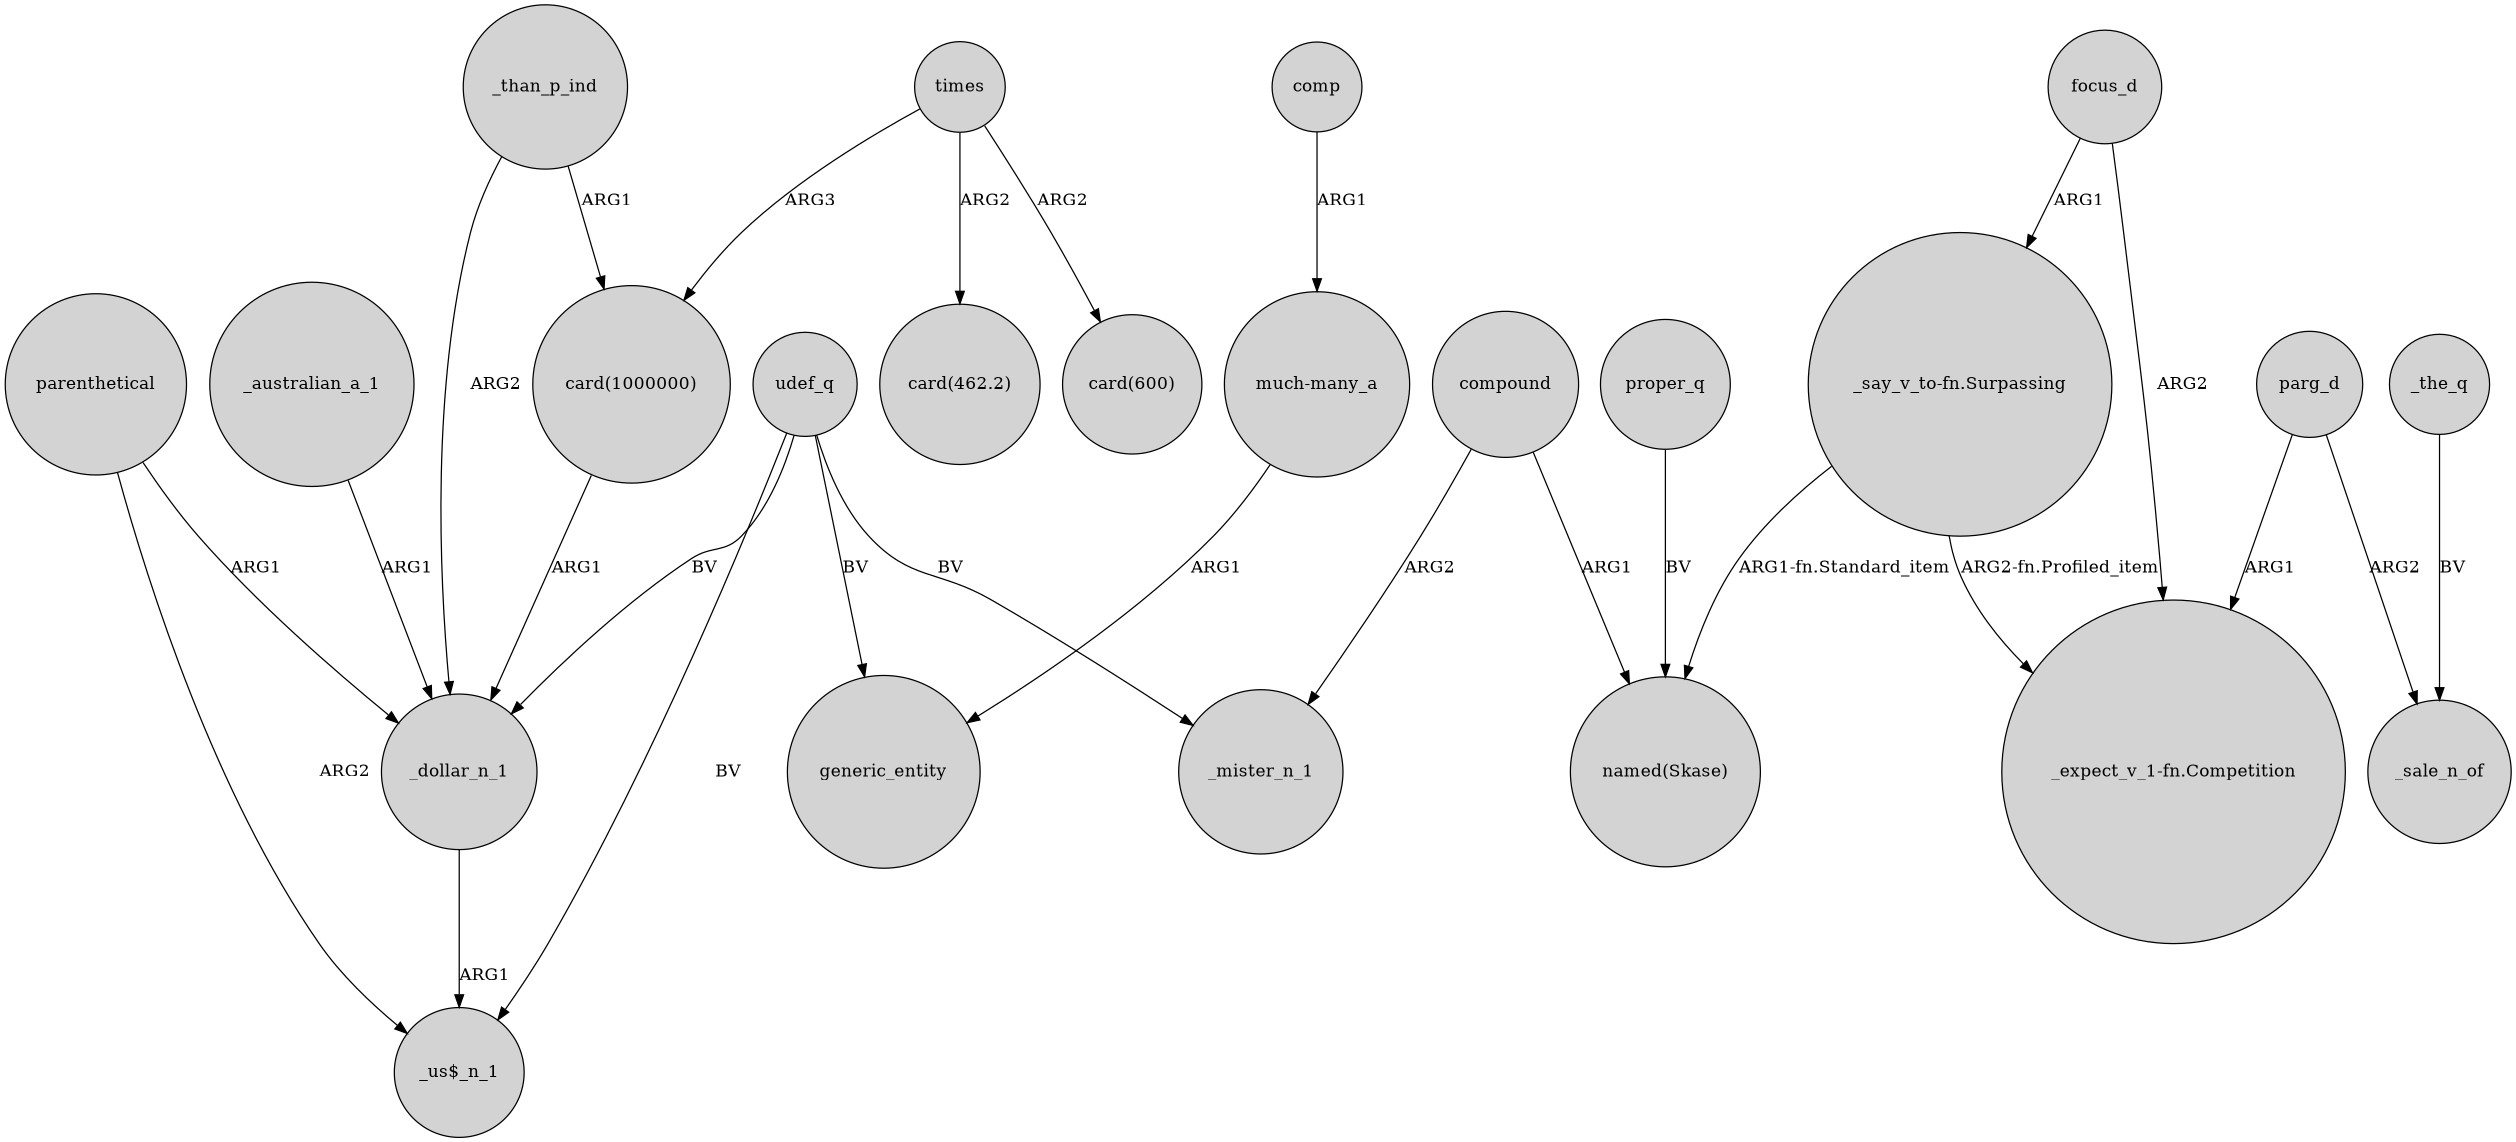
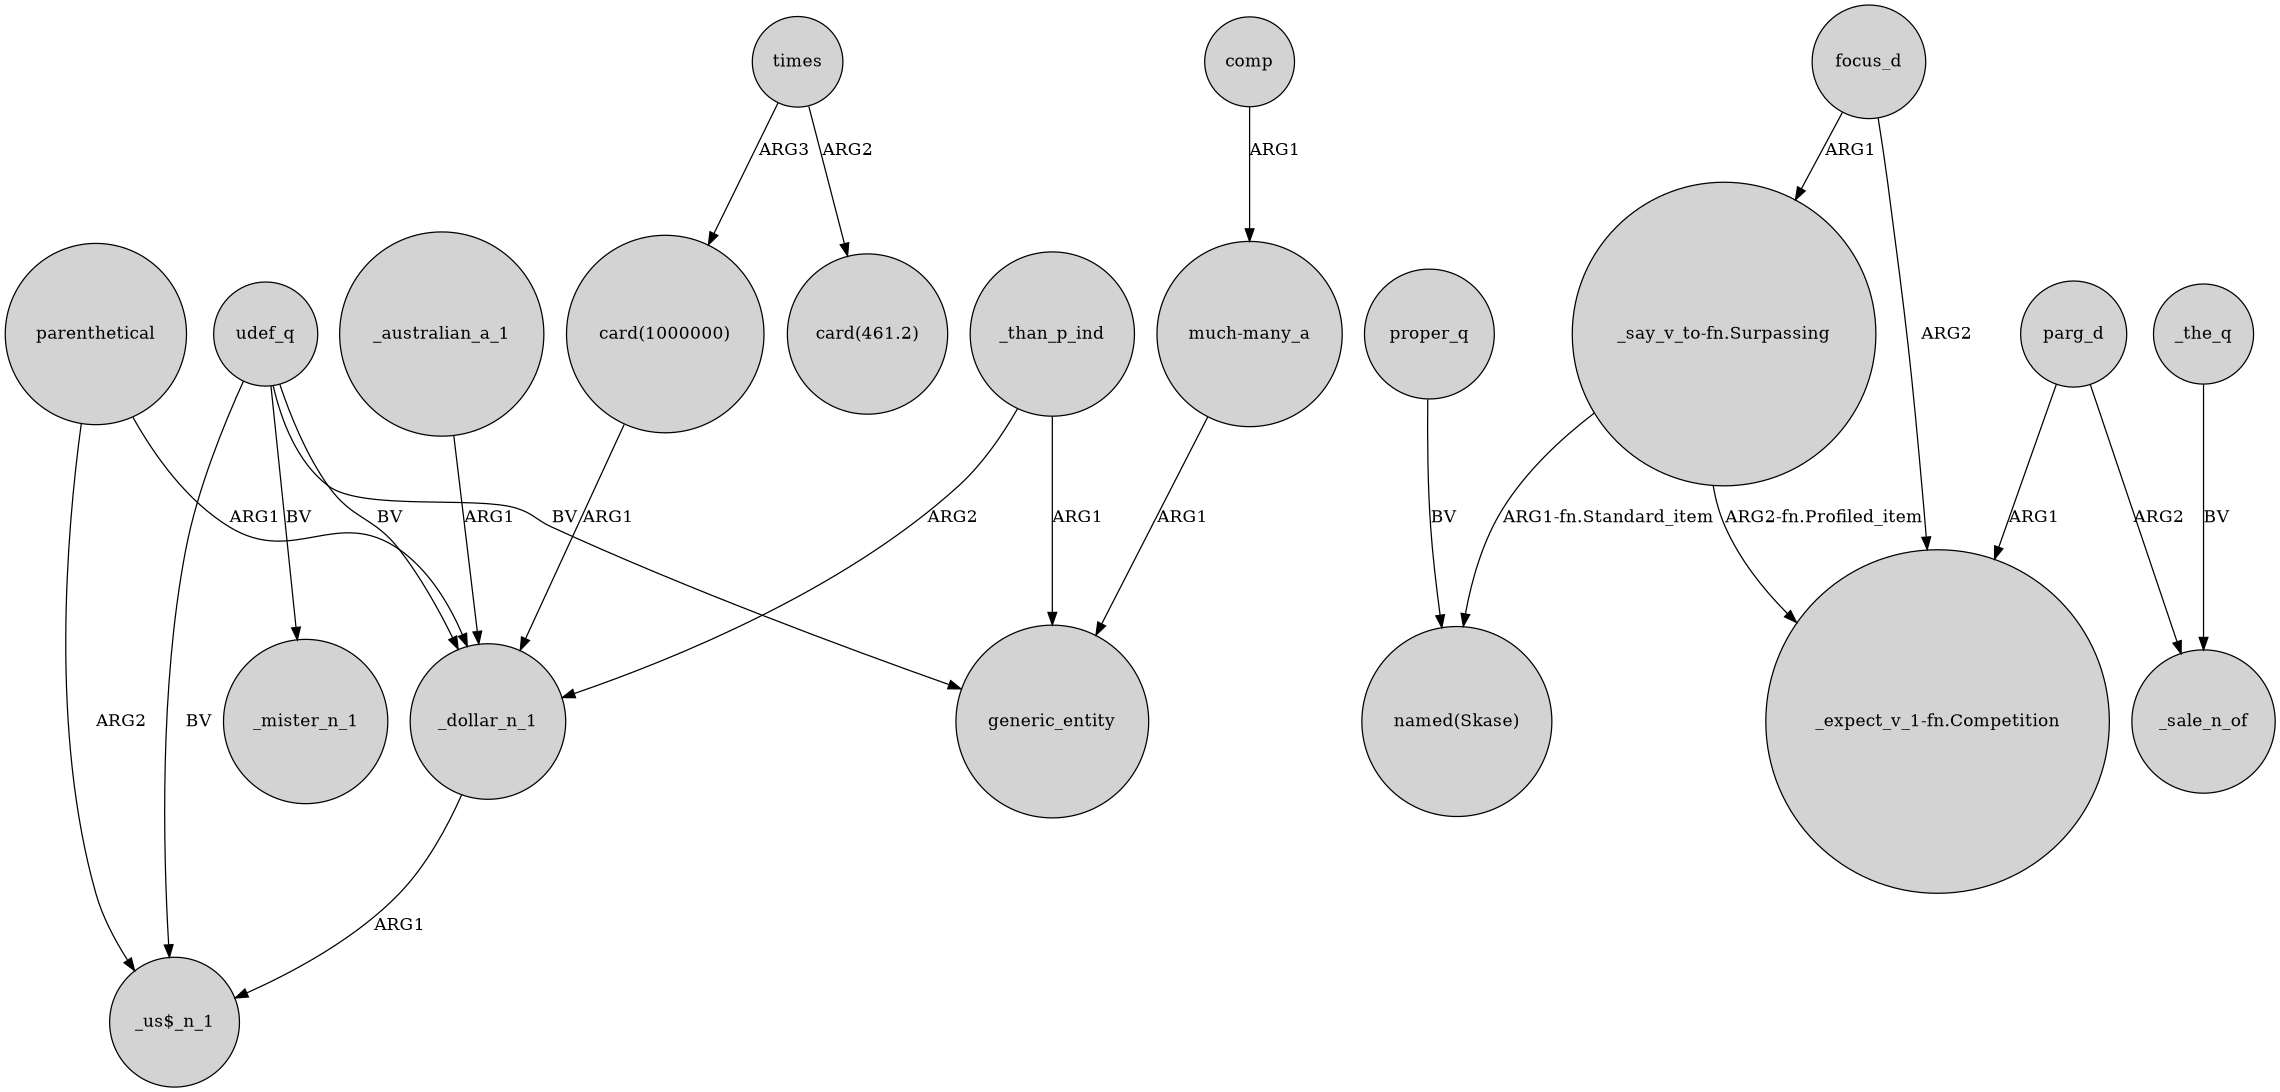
(584, 221) -> (1052, 514)
(960, 384) -> (868, 334)
(1132, 384) -> none
(1506, 384) -> none
